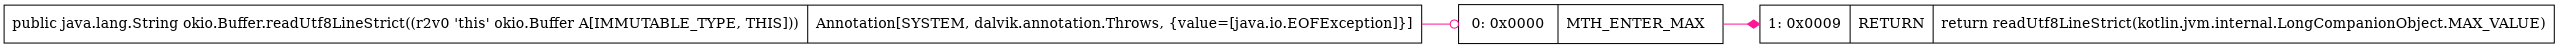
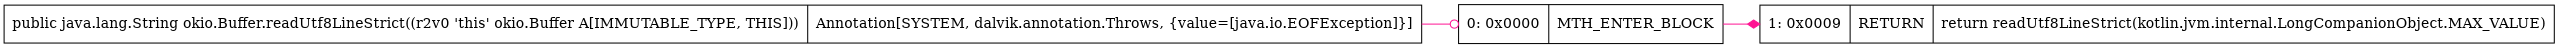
(1636, 24) -> (1636, 24)
